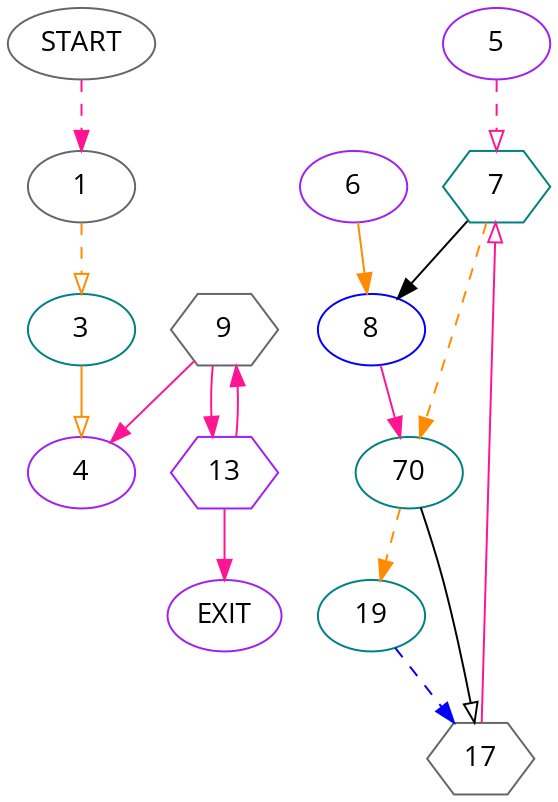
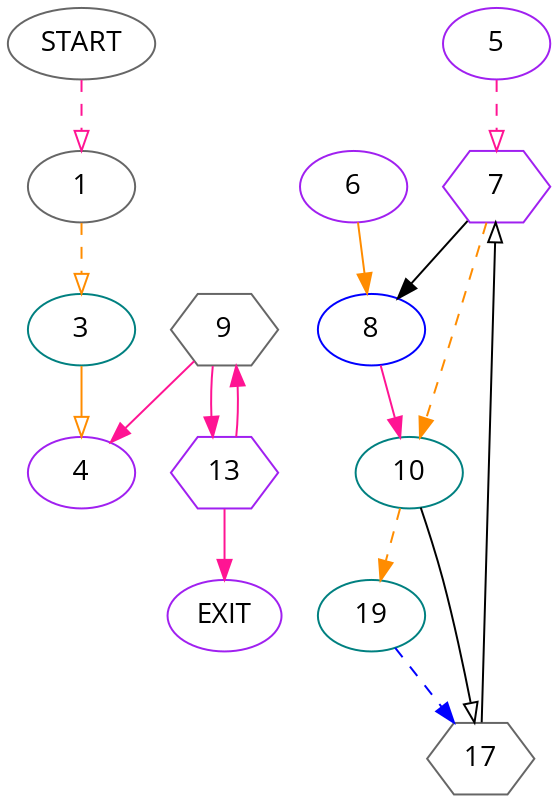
(82, 105) -> (82, 105)
(497, 187) -> (497, 187)
(409, 473) -> (409, 473)
(488, 483) -> (488, 483)
